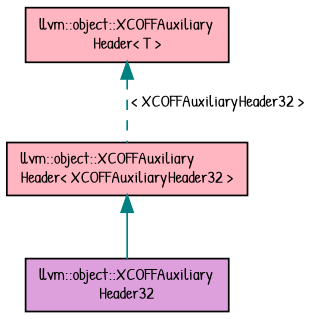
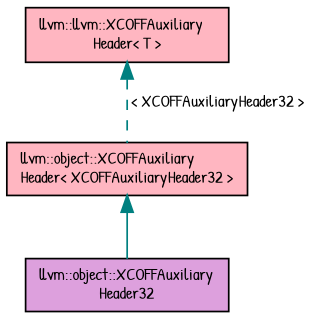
(127, 35) -> (127, 35)
